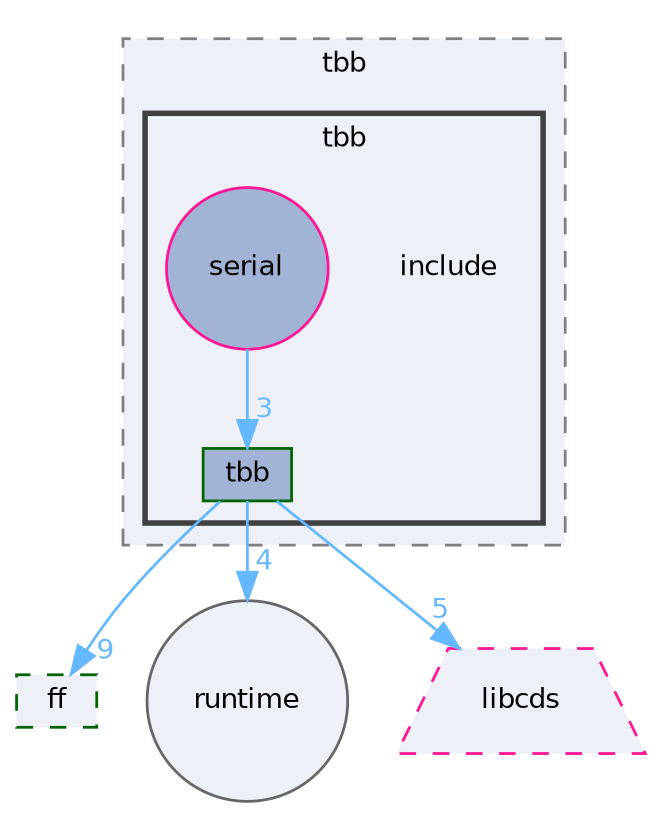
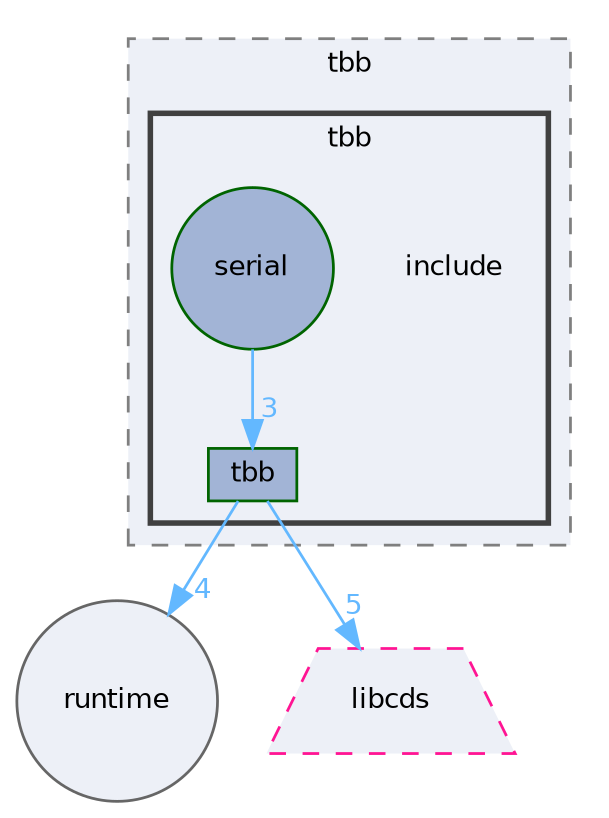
(247, 268) -> (253, 268)
(57, 701) -> none
